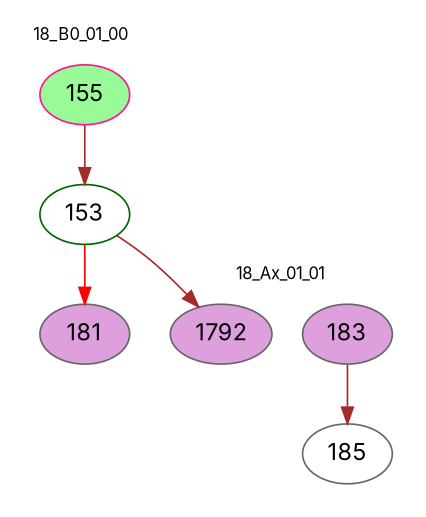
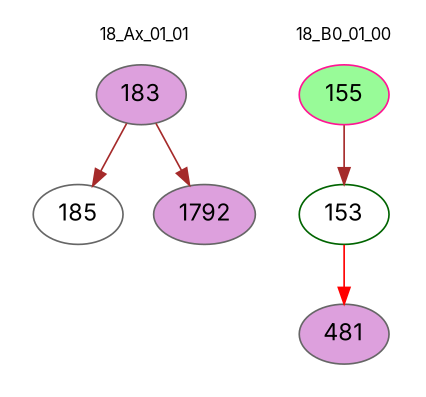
(167, 275) -> (169, 147)
(85, 334) -> (344, 334)
